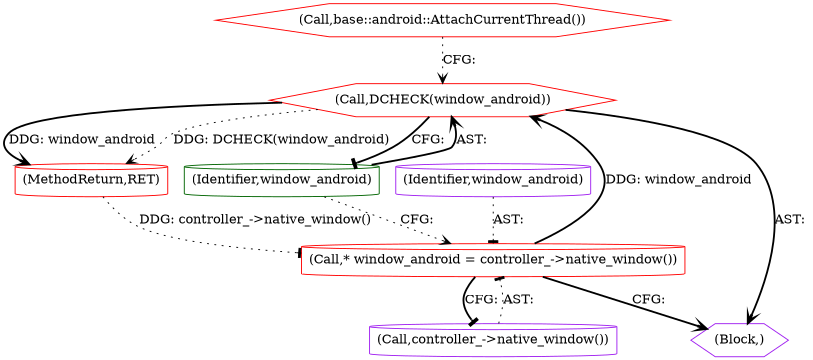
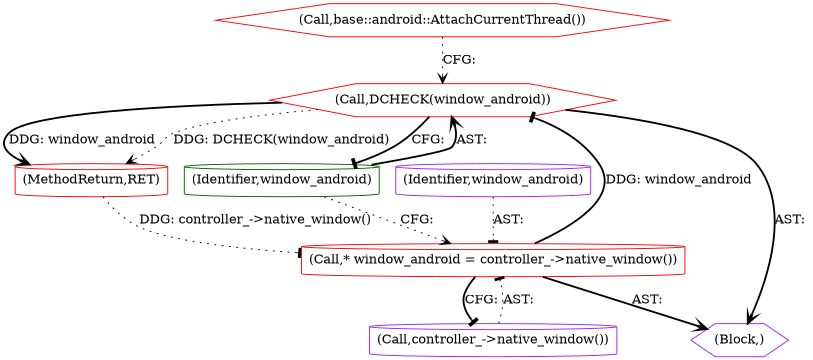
(604, 183) -> (604, 181)
(651, 300) -> (650, 300)
